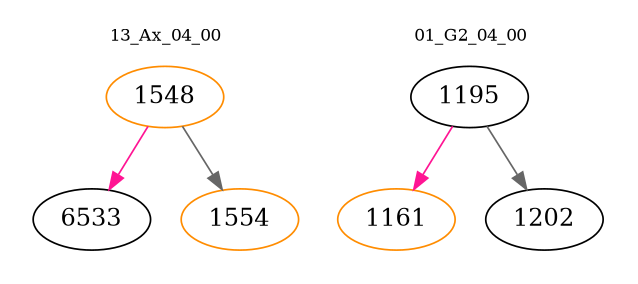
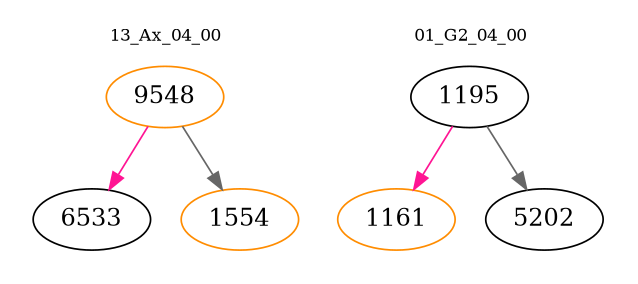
(165, 97) -> (165, 97)
(544, 219) -> (544, 219)
